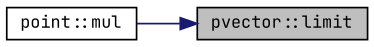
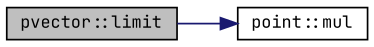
(158, 24) -> (199, 24)
